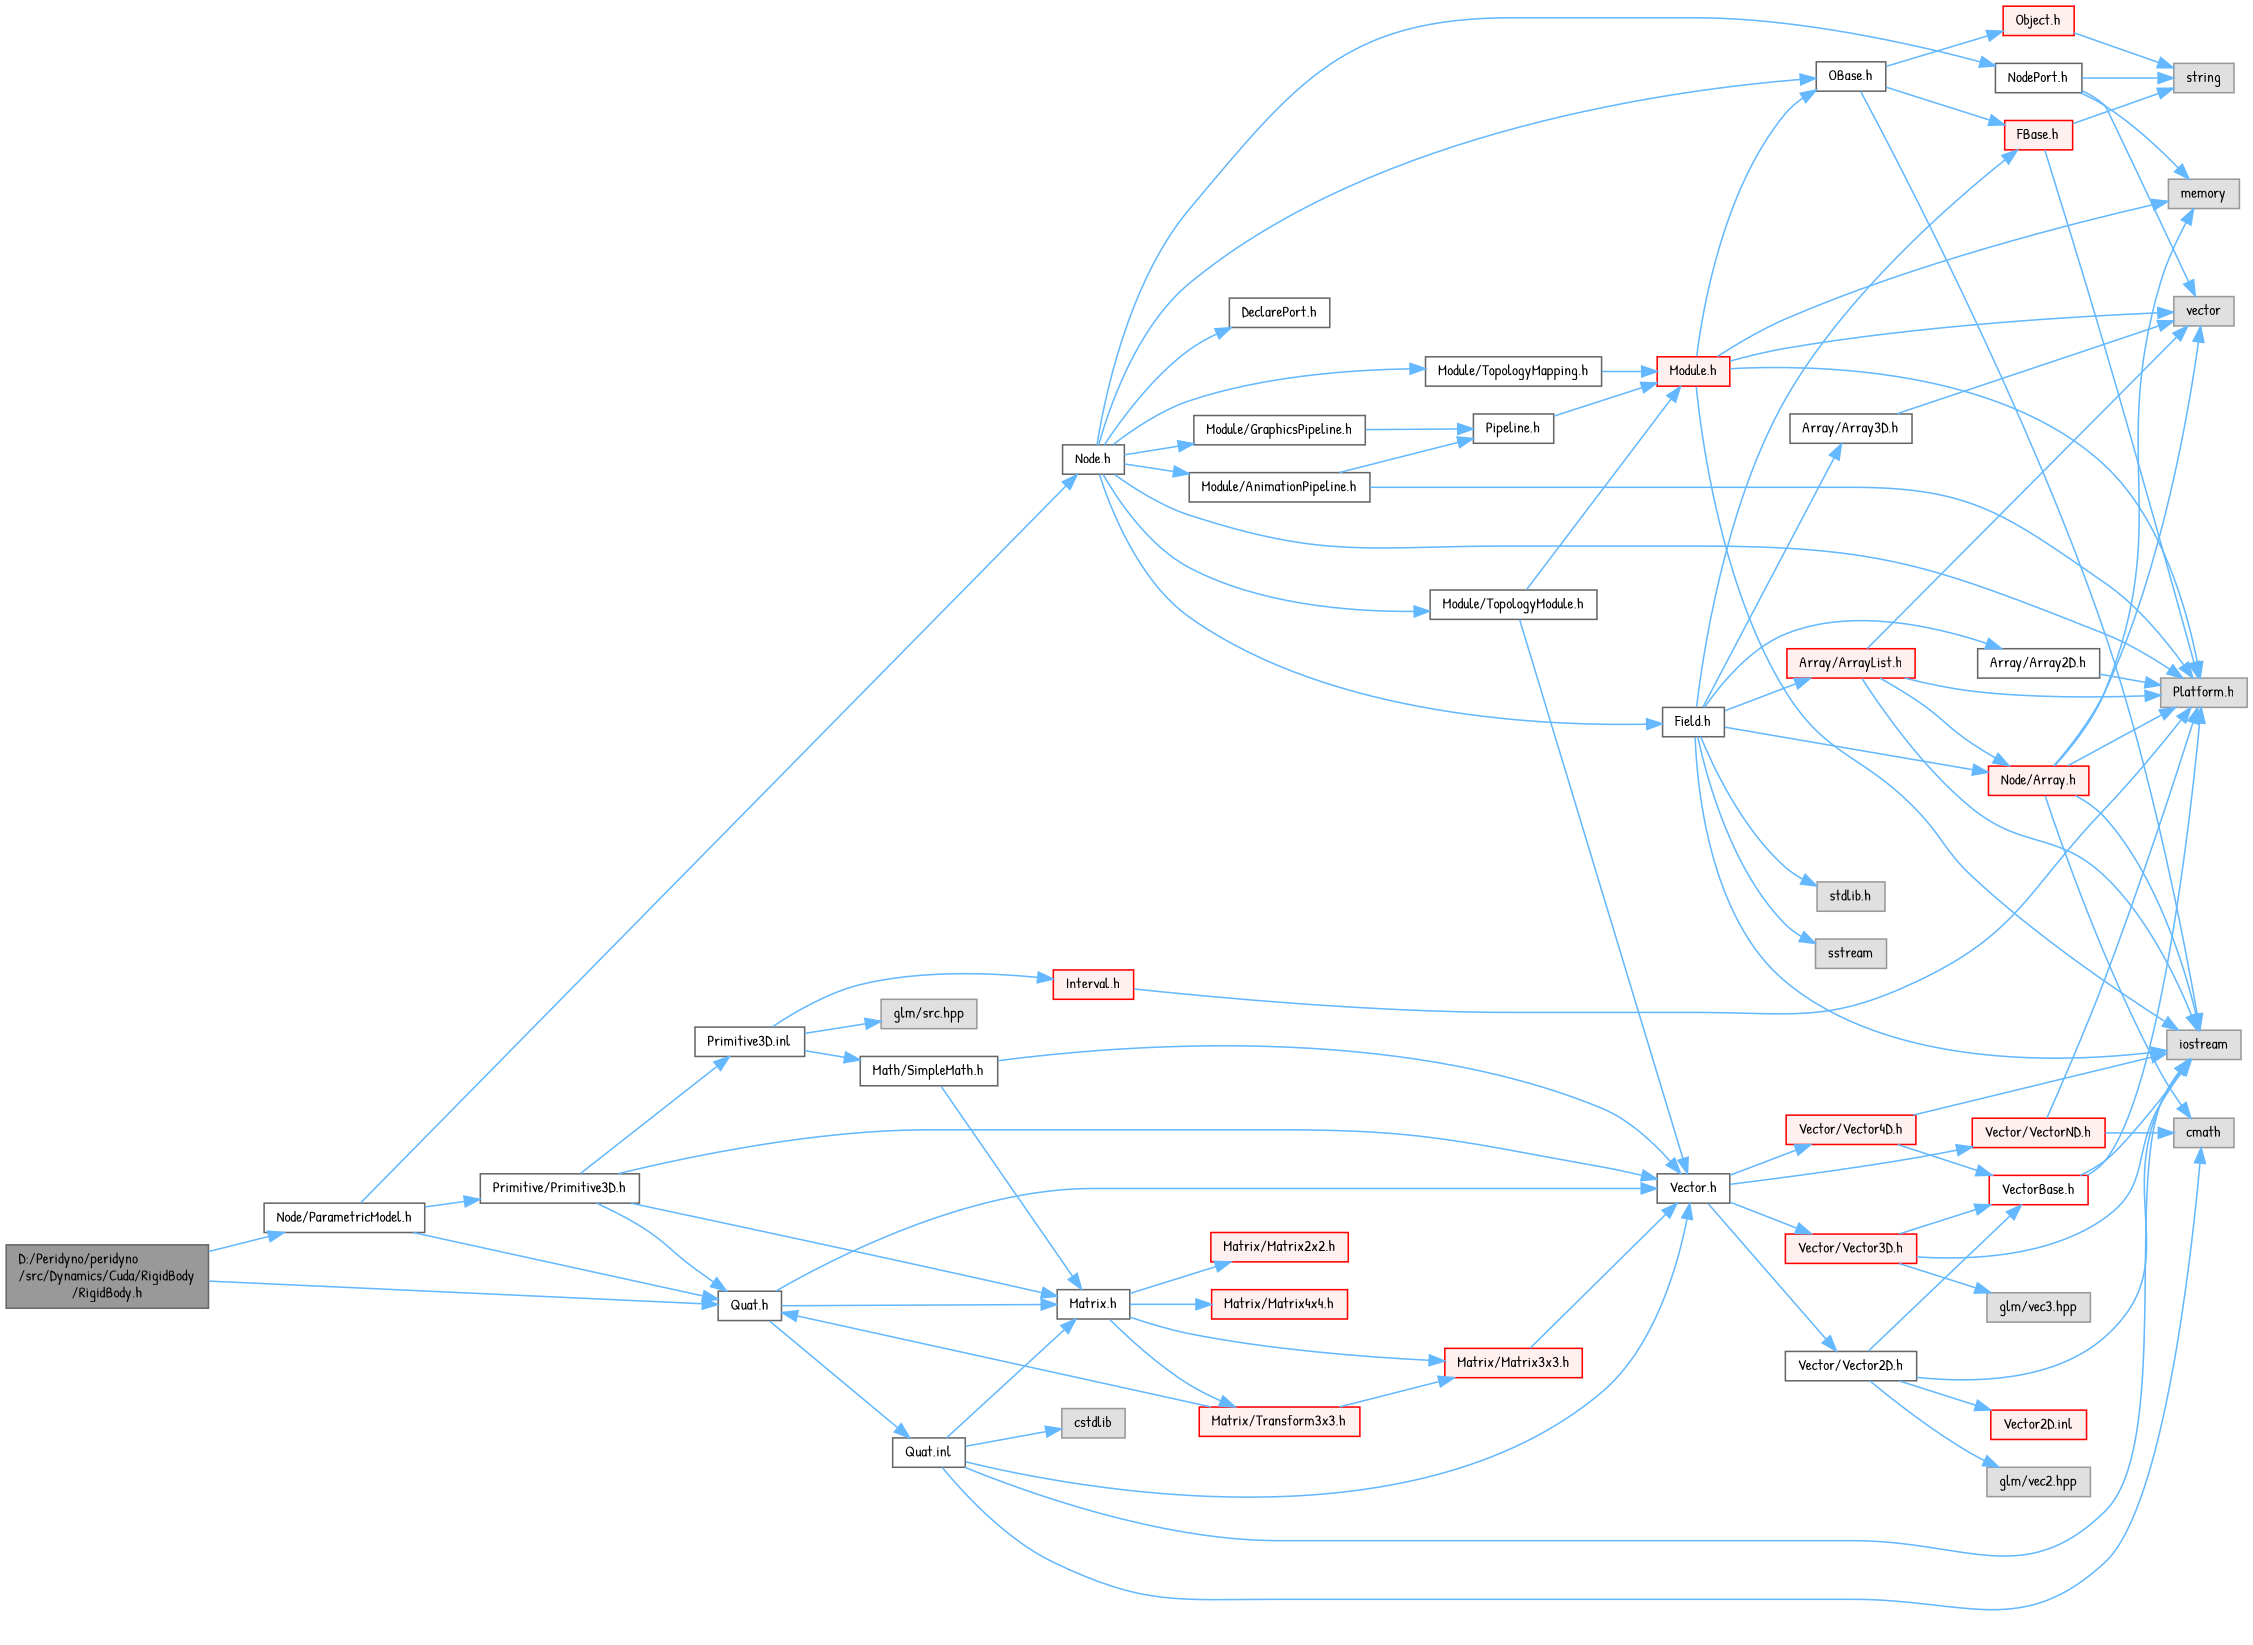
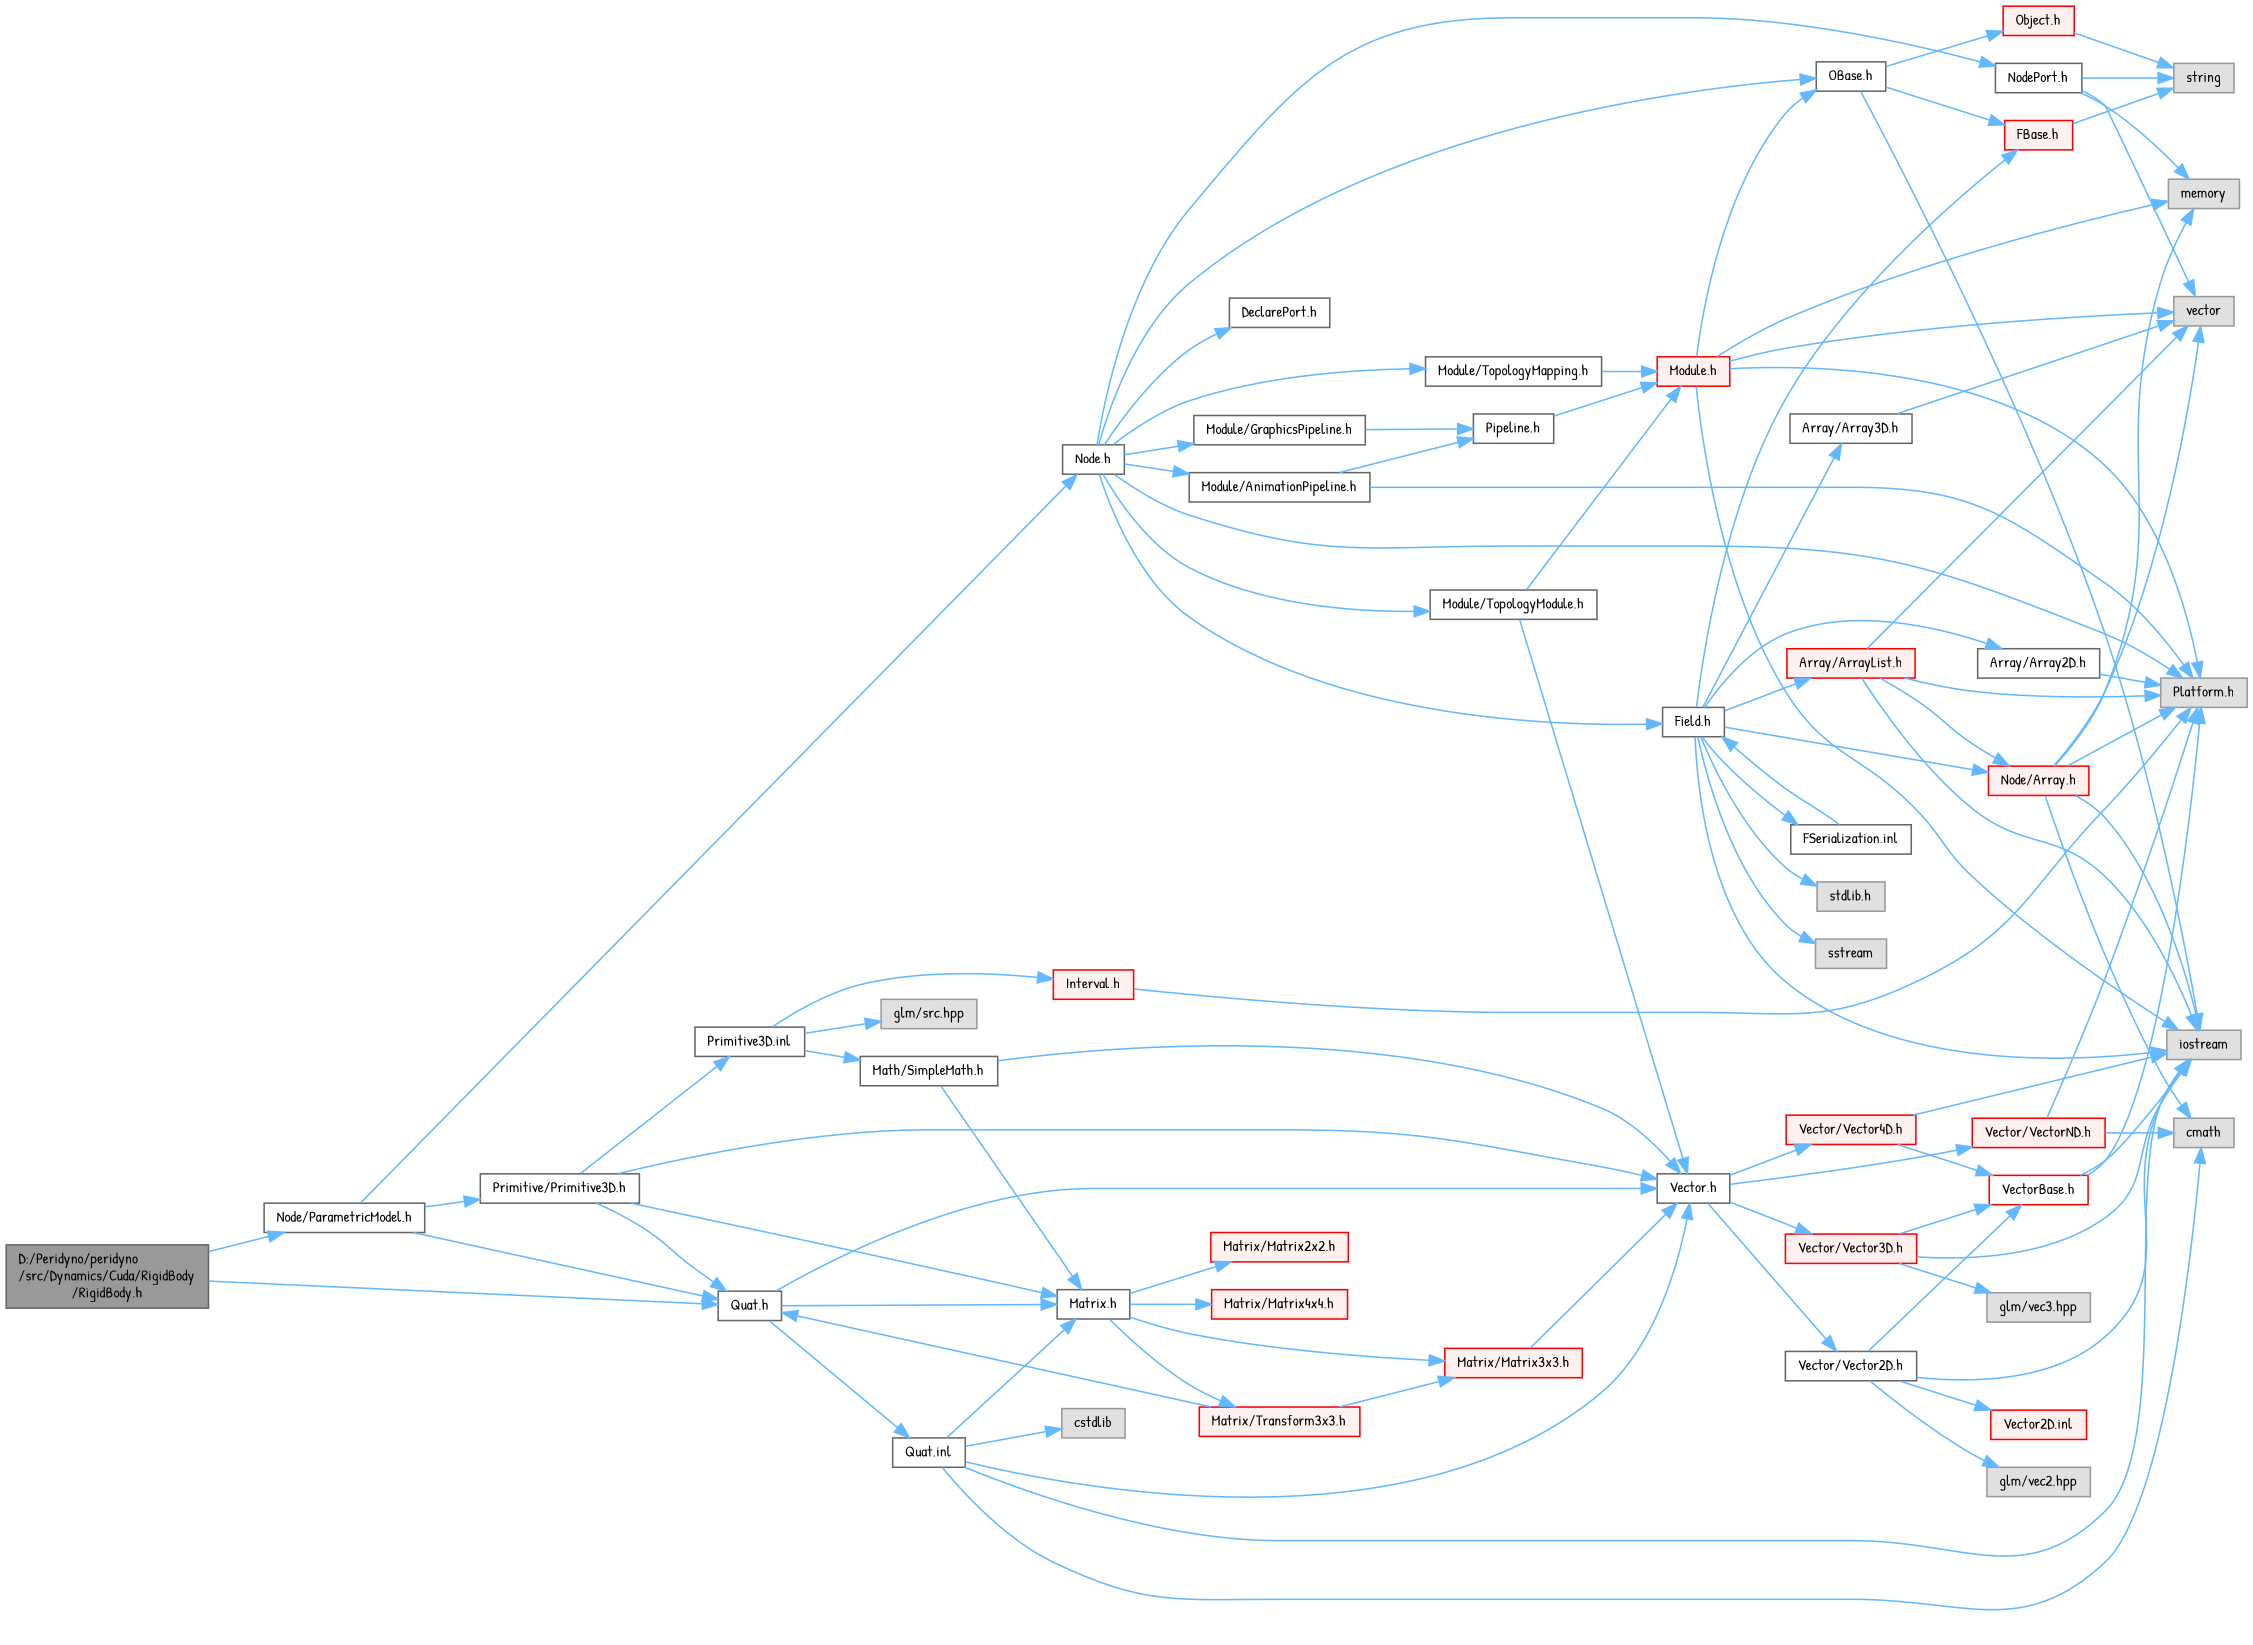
(2125, 418) -> none
none -> (1851, 839)
